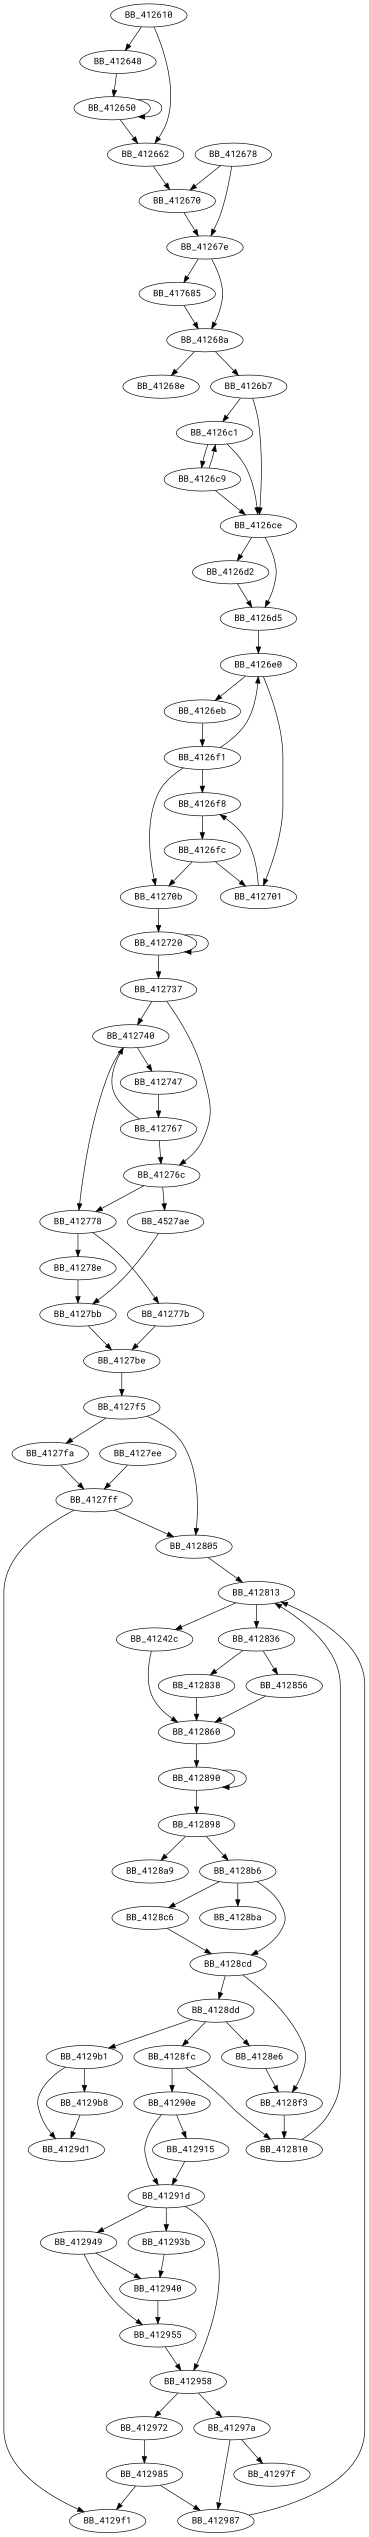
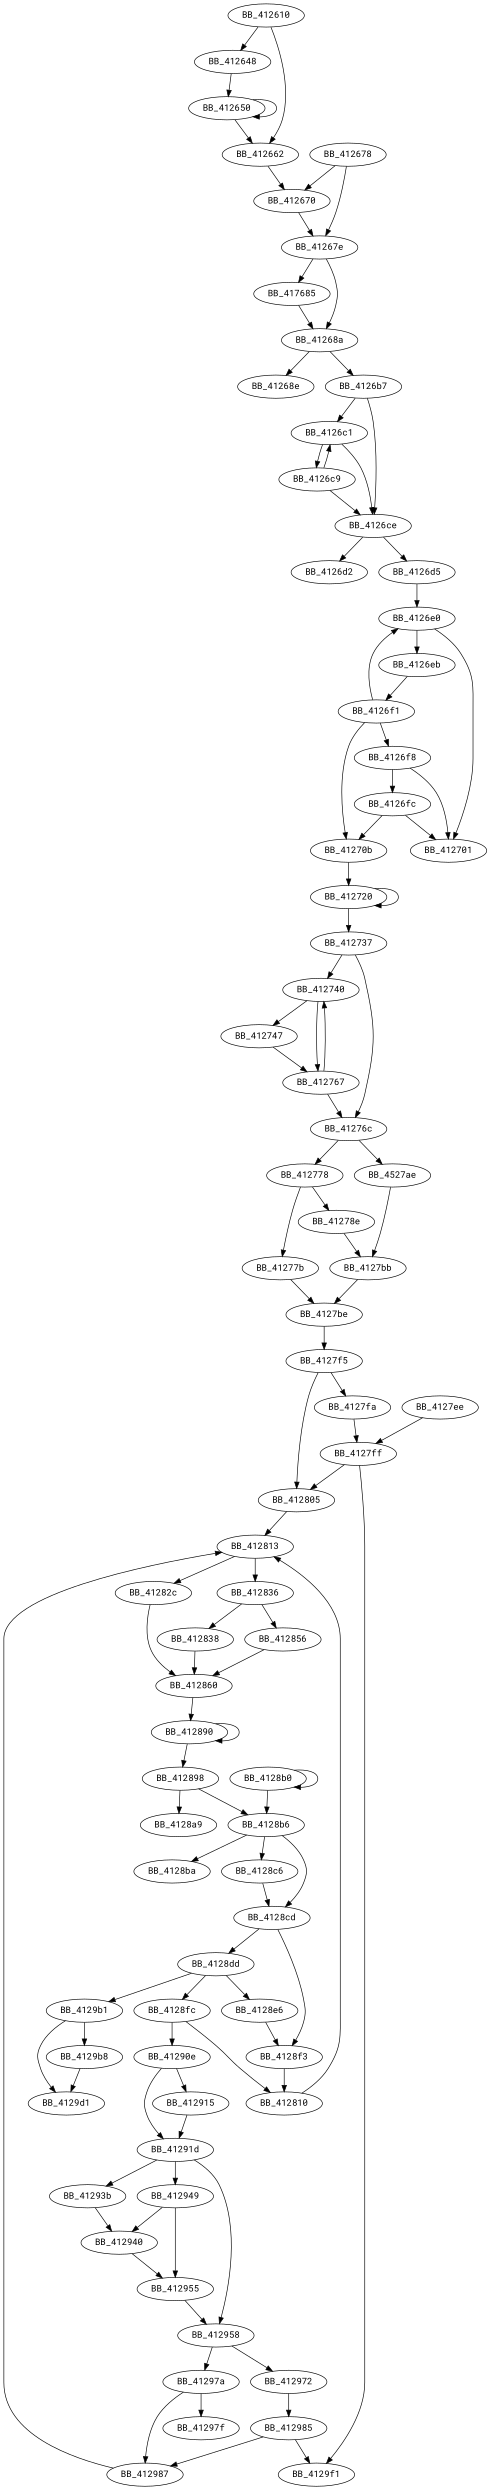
(243, 593) -> none
(250, 848) -> (438, 795)
(93, 1123) -> (317, 1033)
(155, 1639) -> (153, 1593)
none -> (268, 1779)
